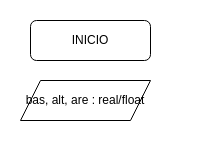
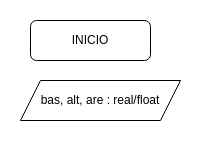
(86, 101) -> (101, 101)
